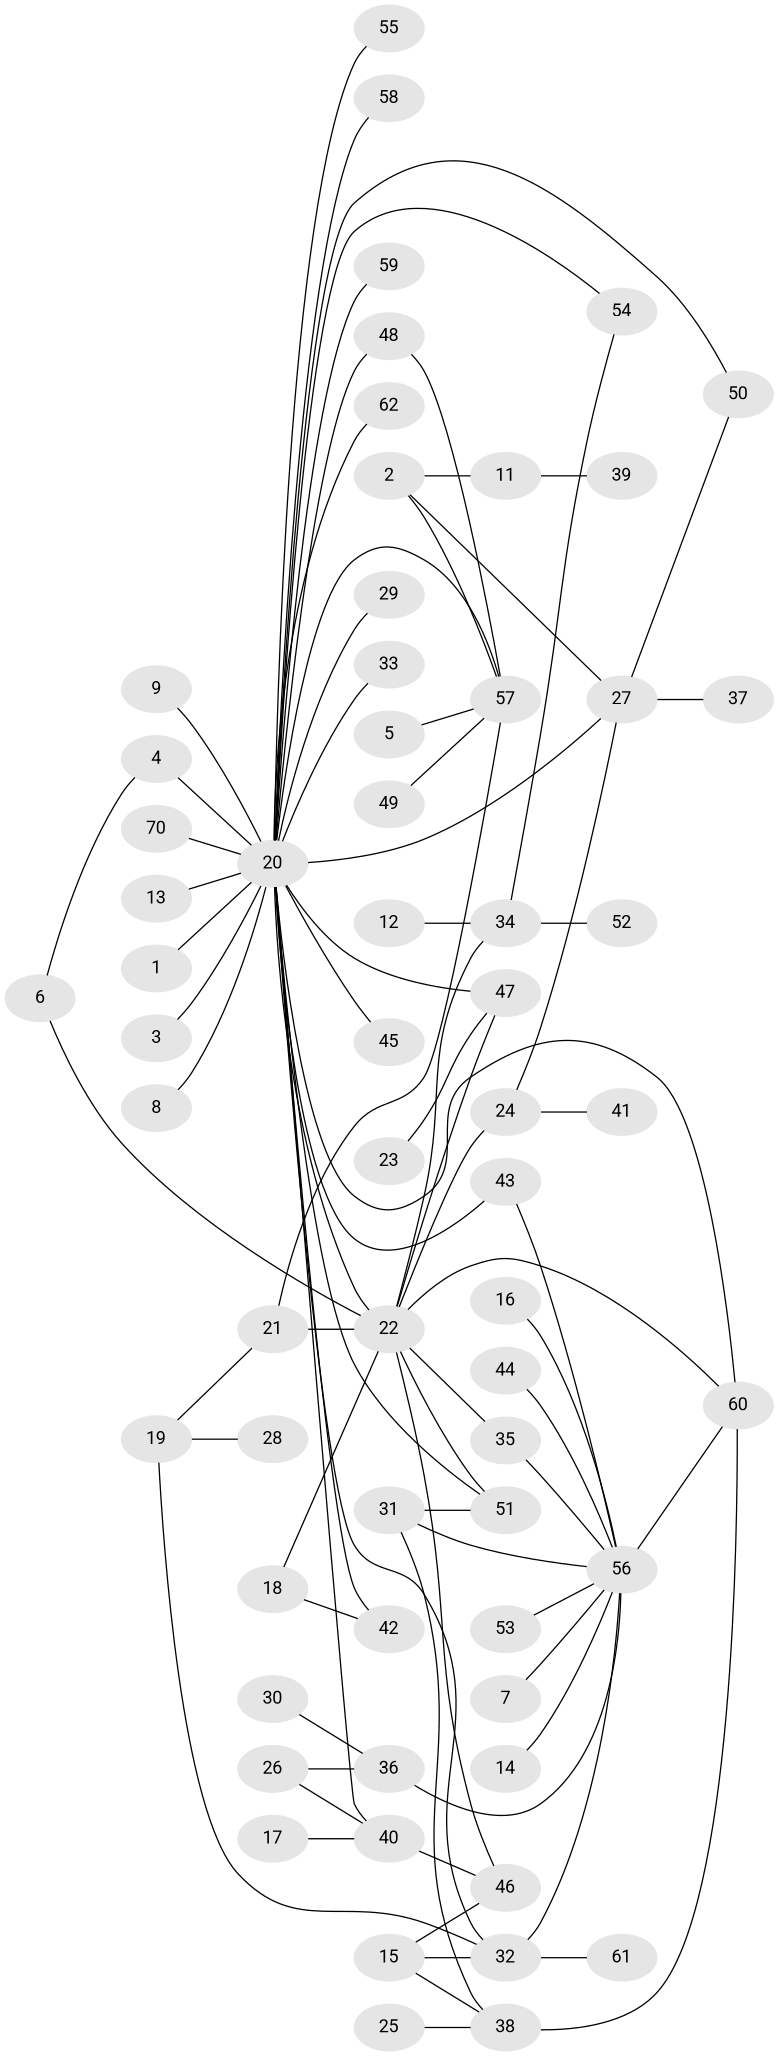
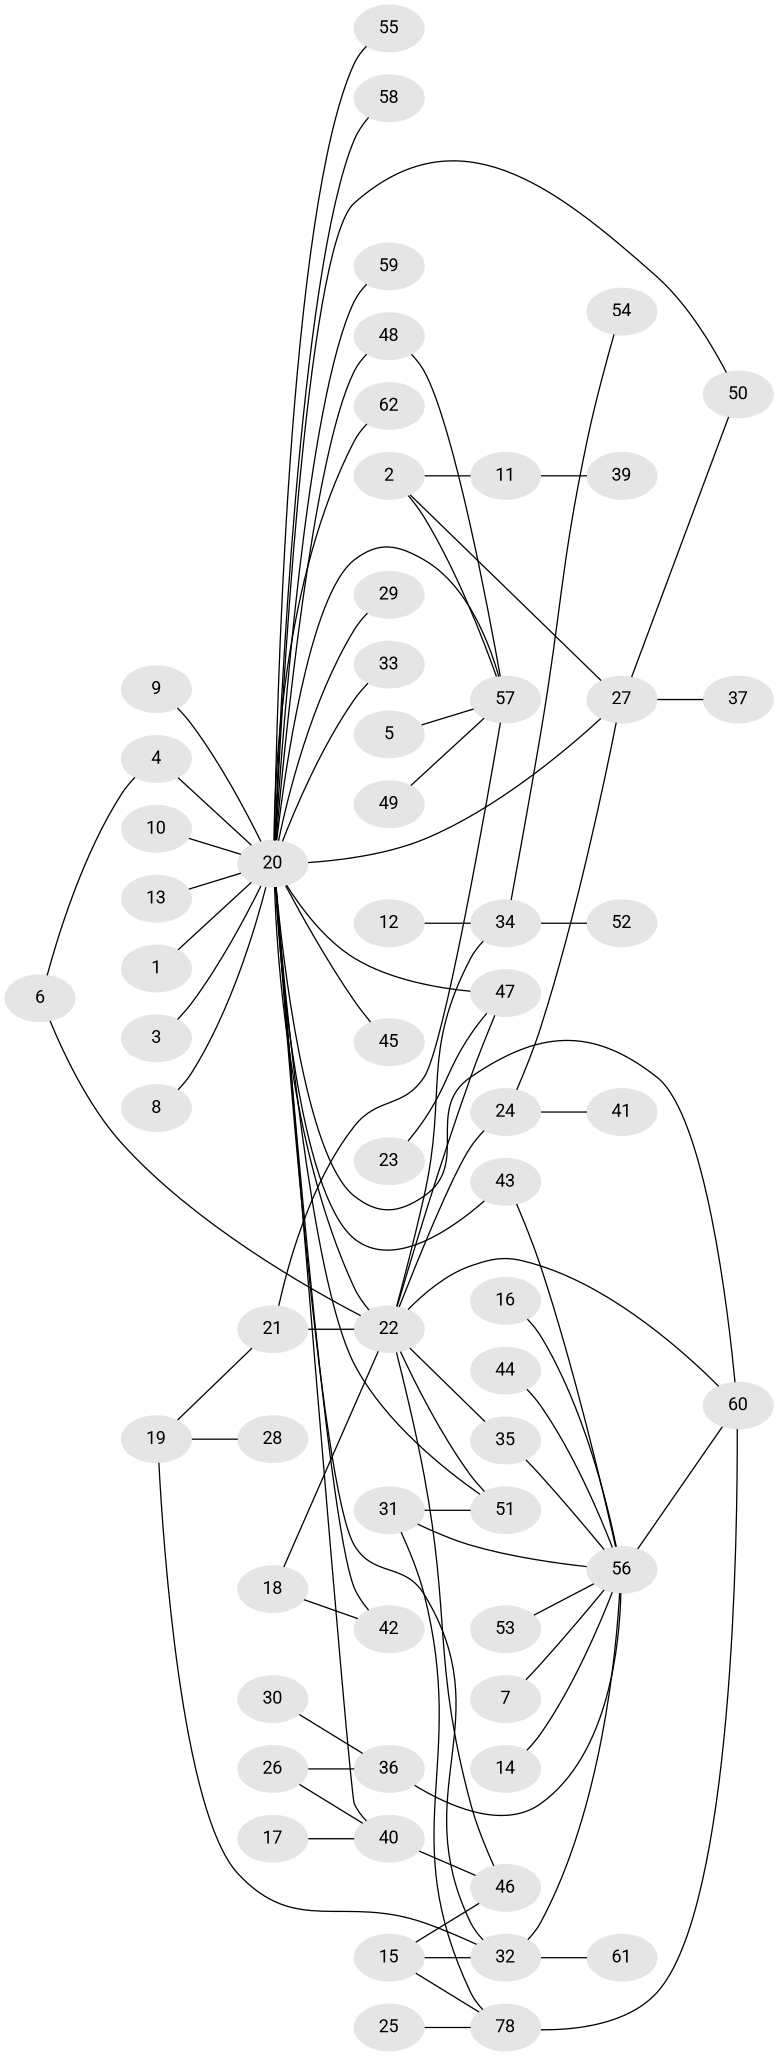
(347, 246) -> none
(156, 829) -> (156, 829)
(506, 2028) -> (506, 2028)
